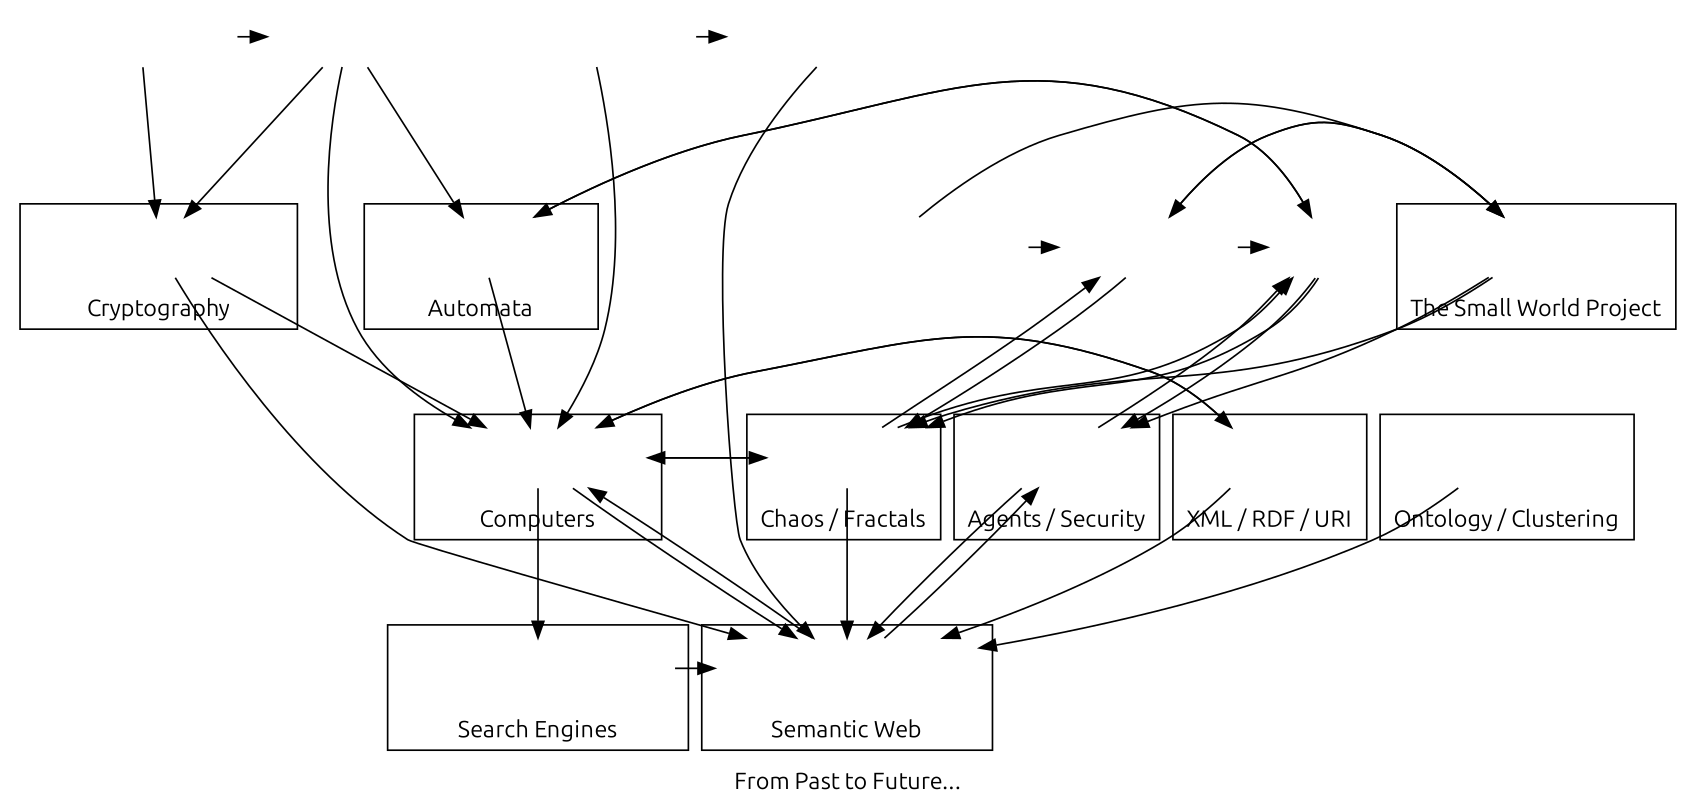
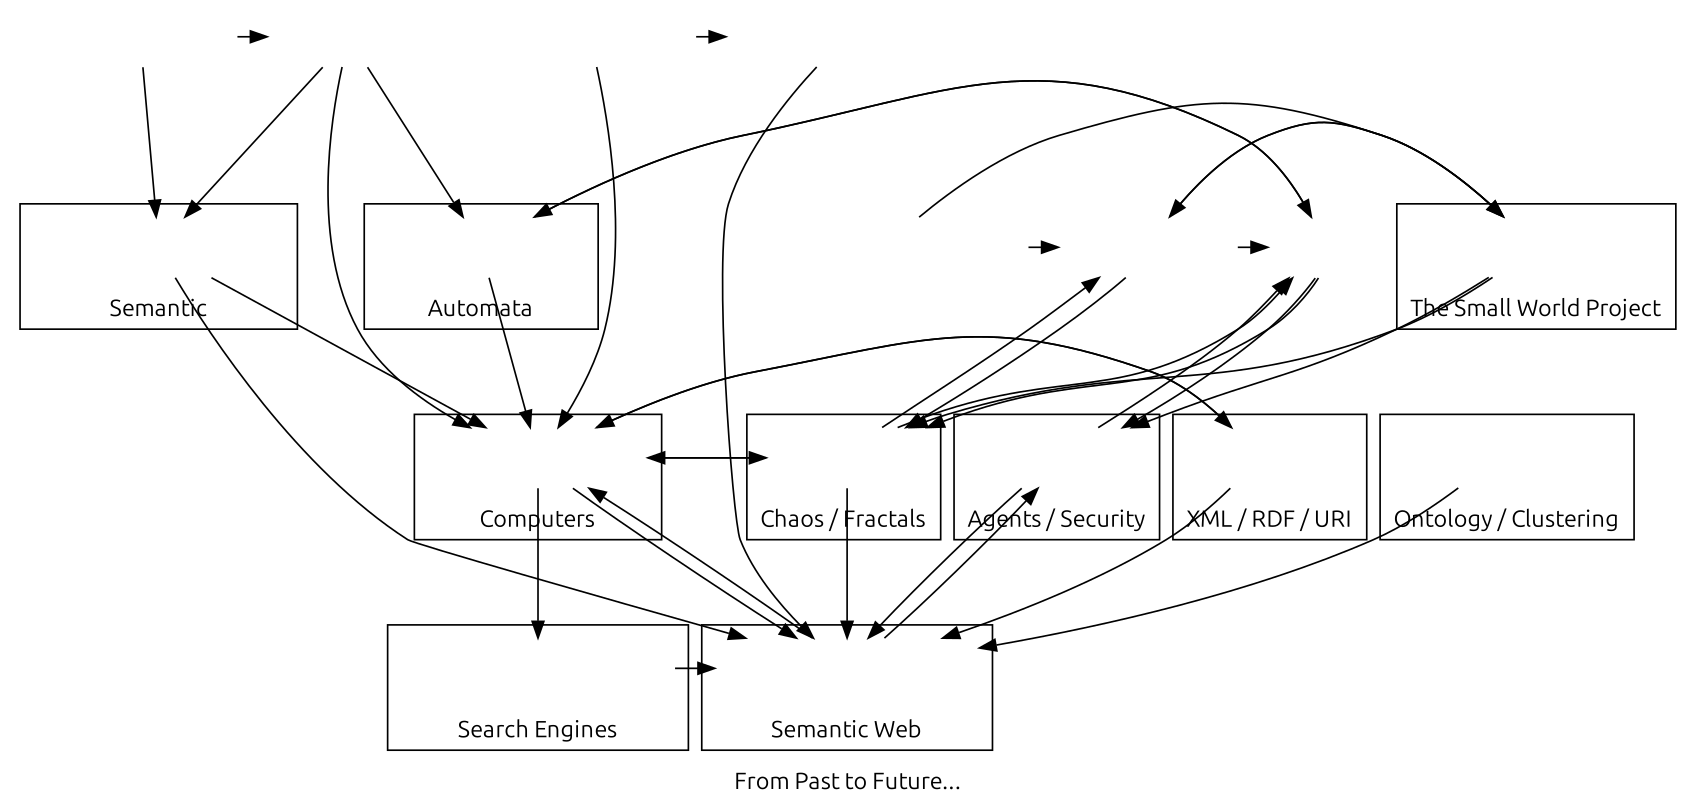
(159, 310) -> (159, 310)
